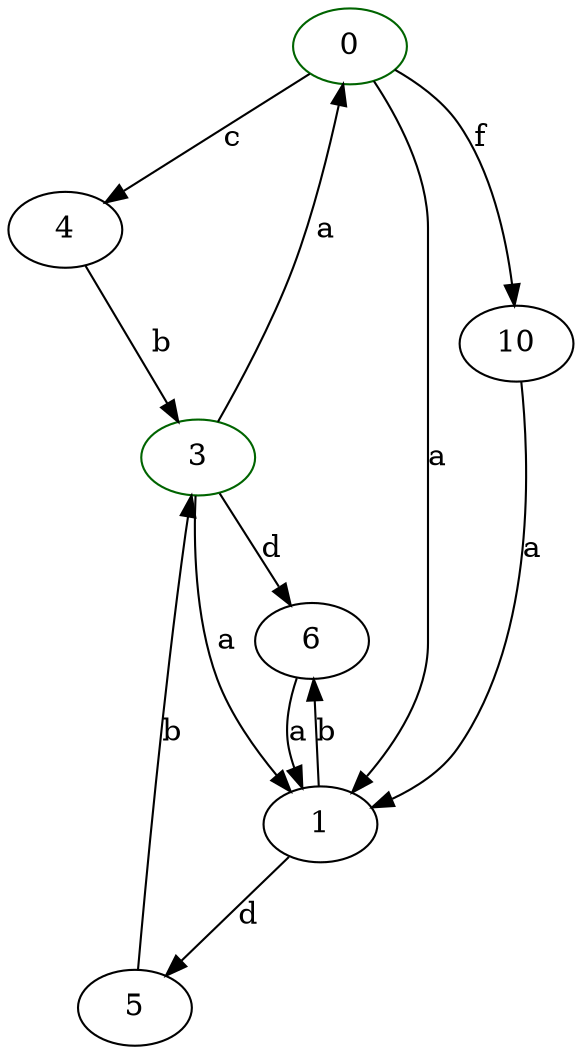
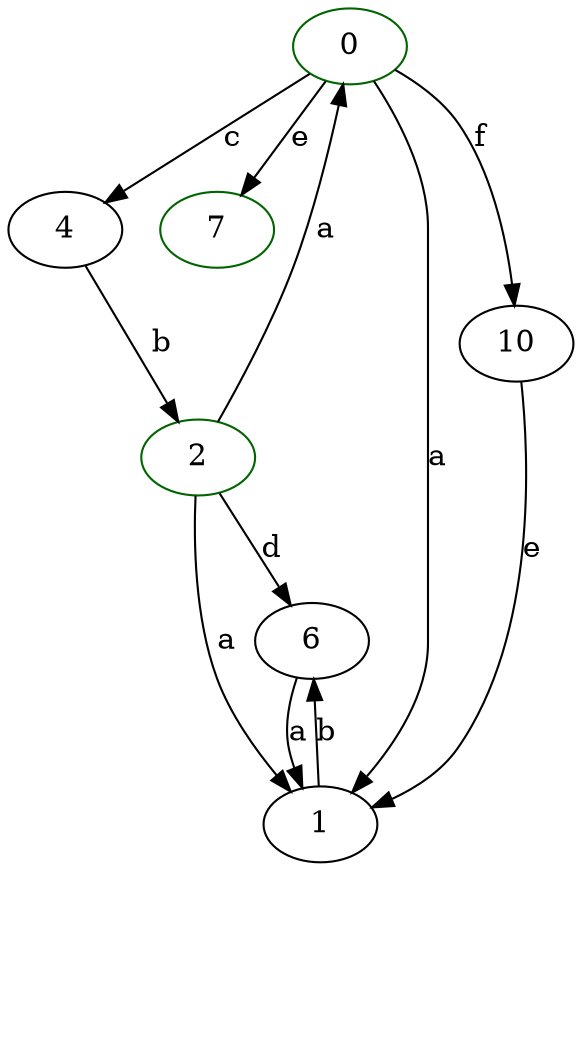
none -> (217, 230)
(198, 458) -> (198, 458)
(532, 549) -> (532, 549)
(135, 1008) -> none
